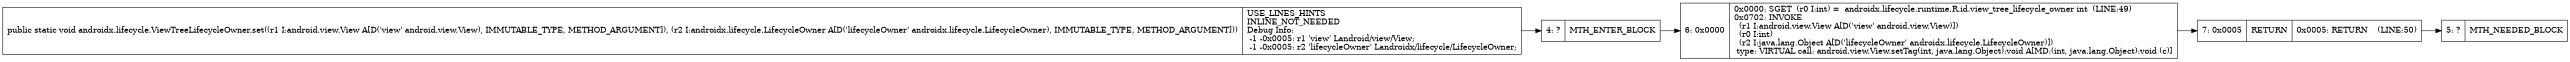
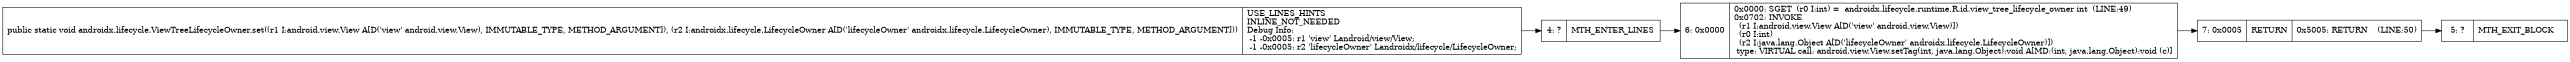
(1613, 31) -> (1613, 31)
(2357, 31) -> (2357, 31)
(2516, 31) -> (2516, 31)
